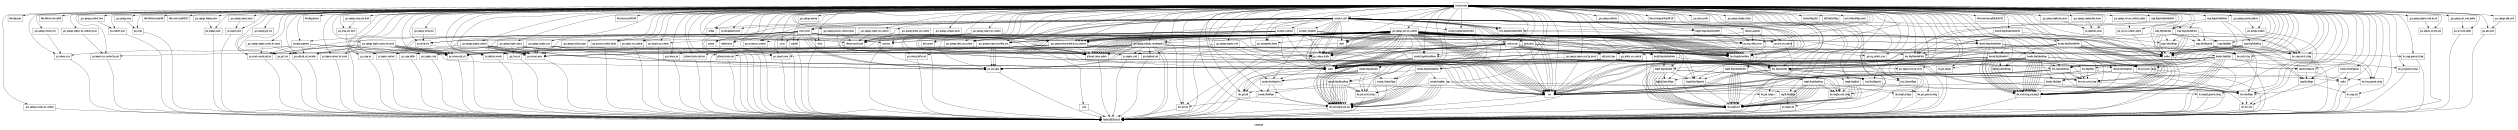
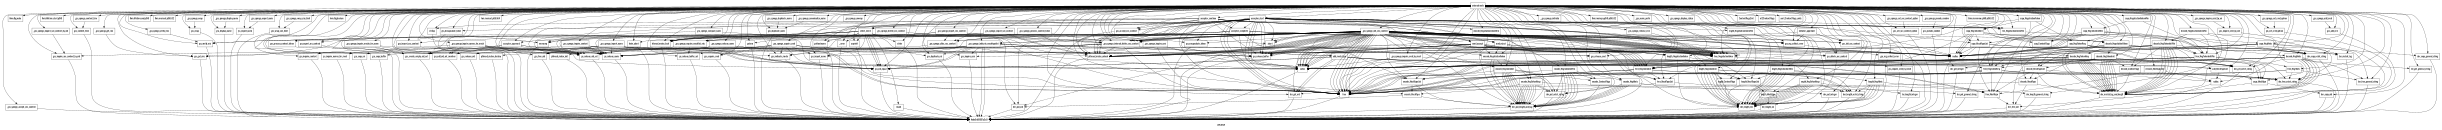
none -> (1224, 25)
none -> (1192, 52)
(1908, 82) -> none
